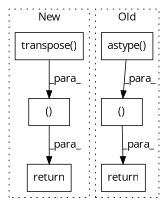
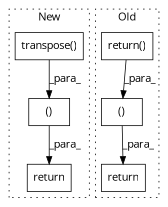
(127, 46) -> (127, 46)
